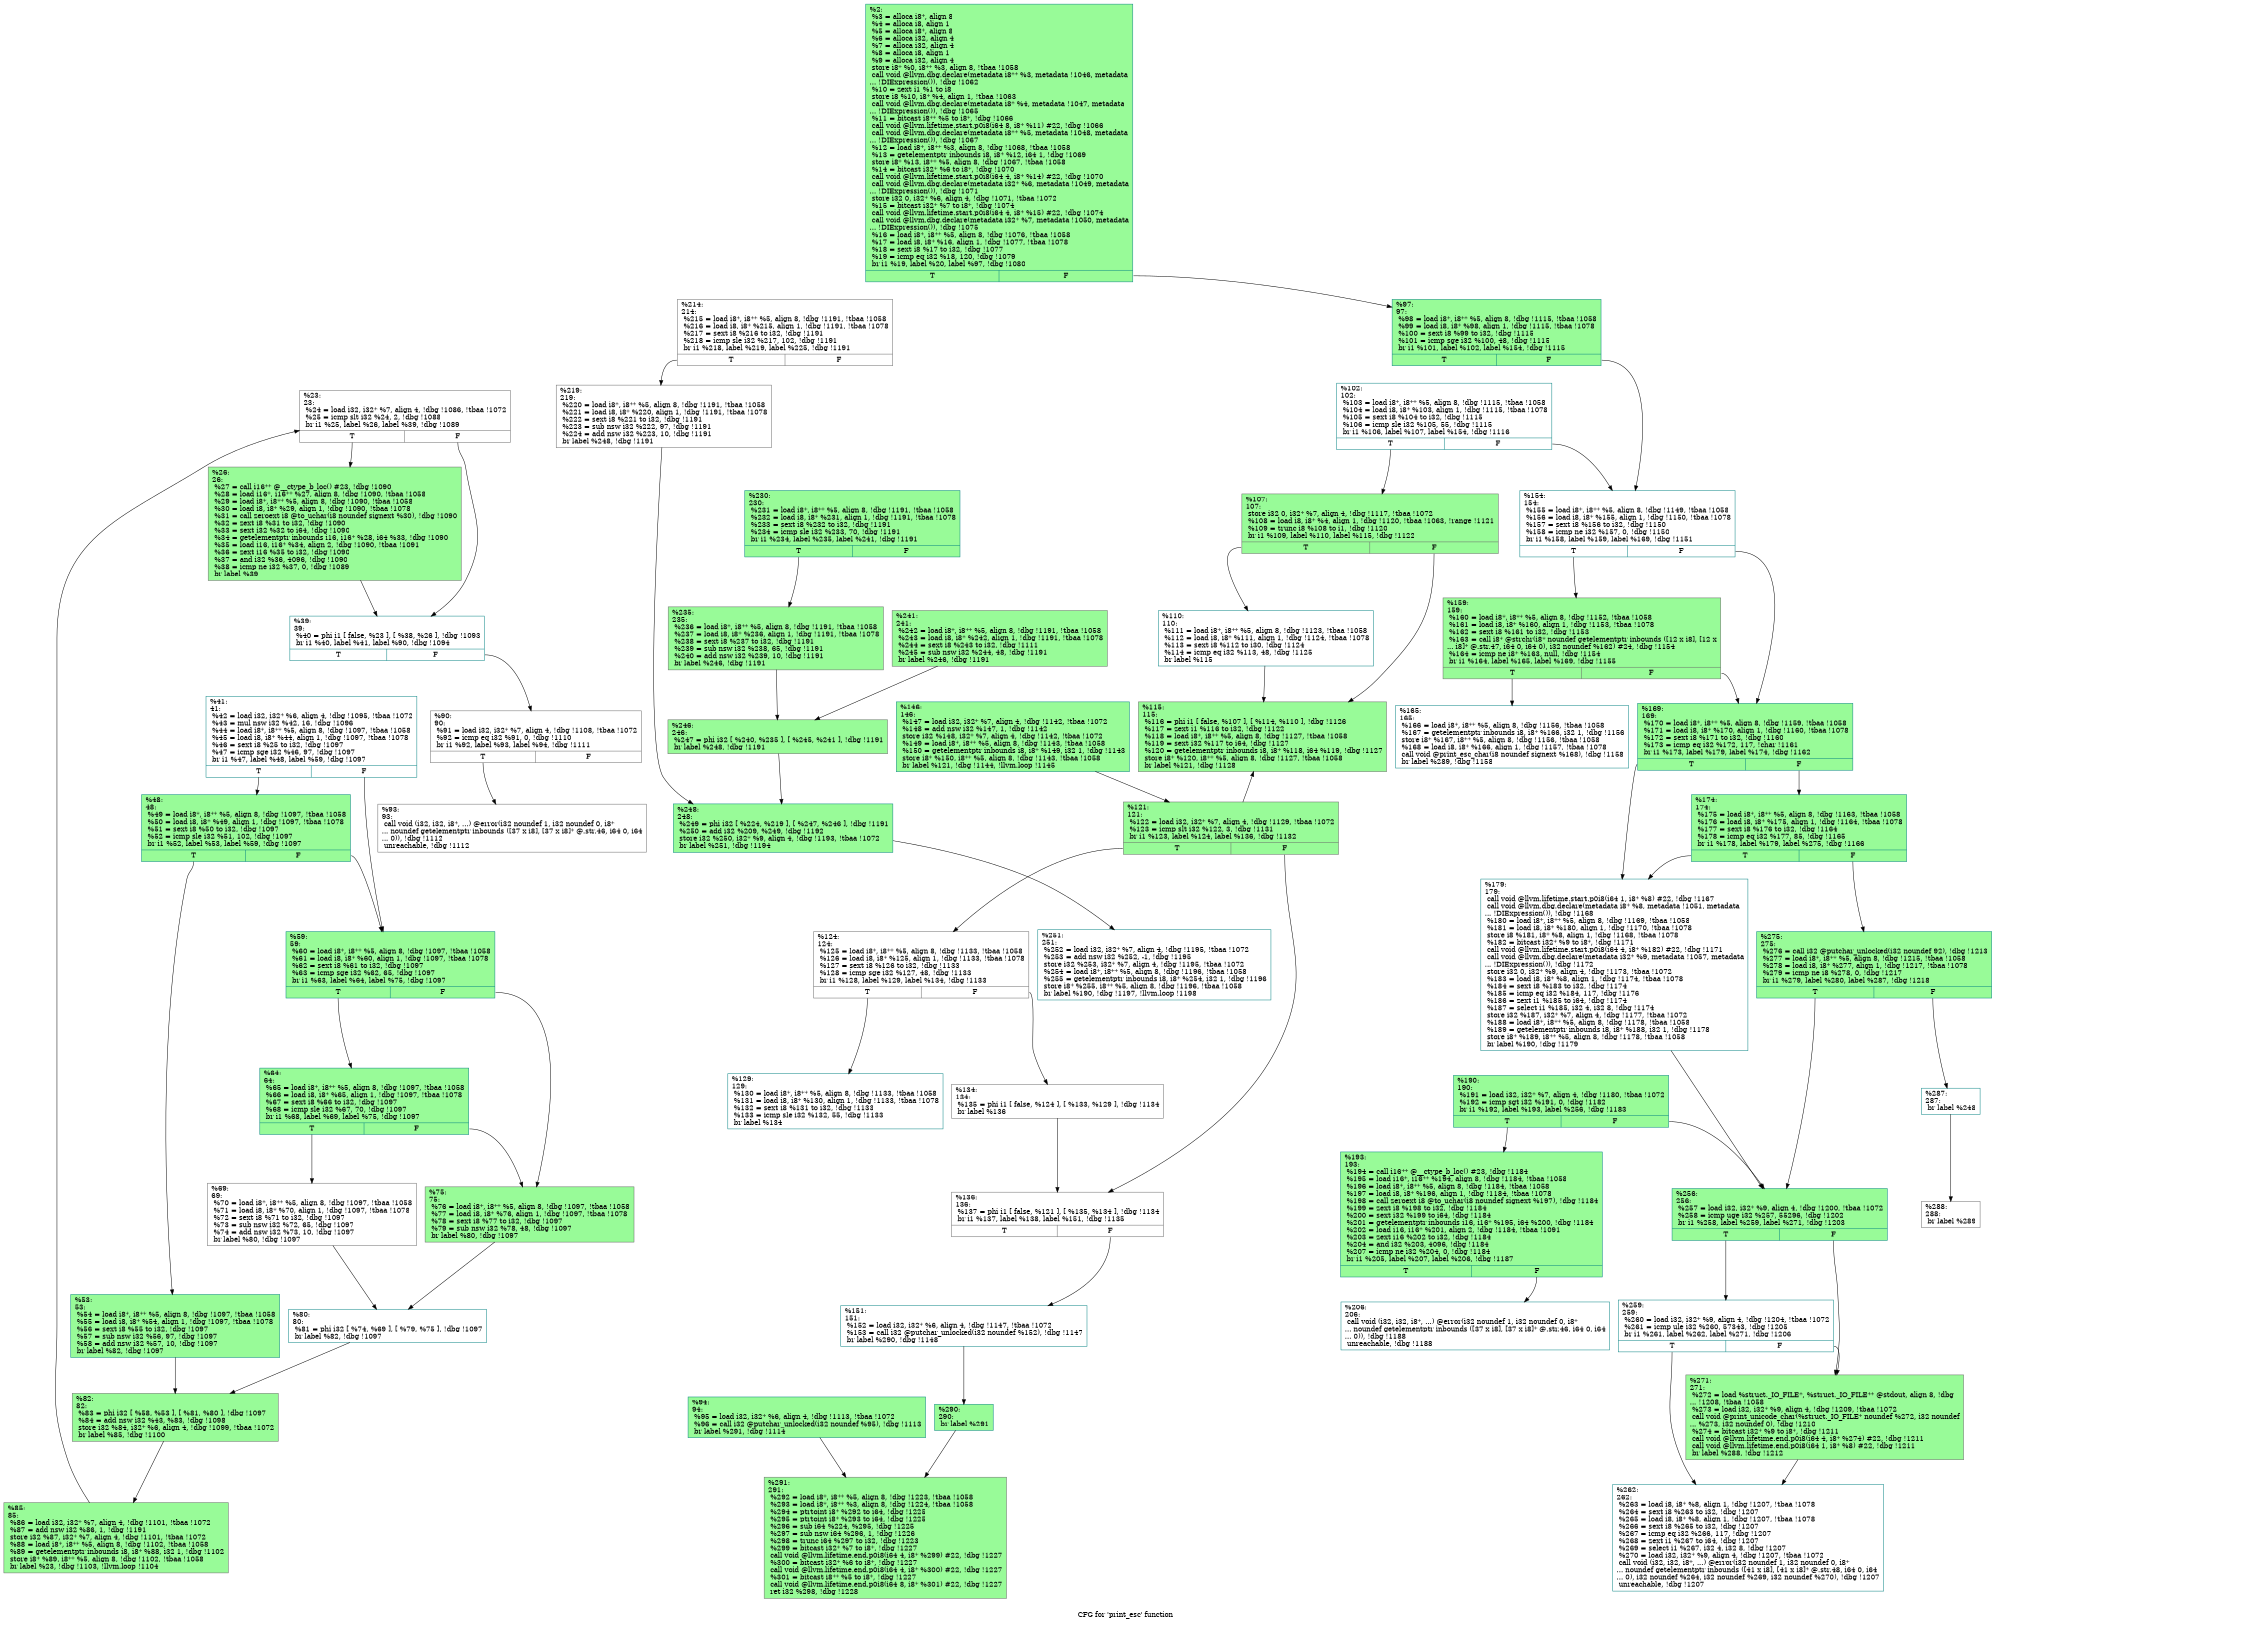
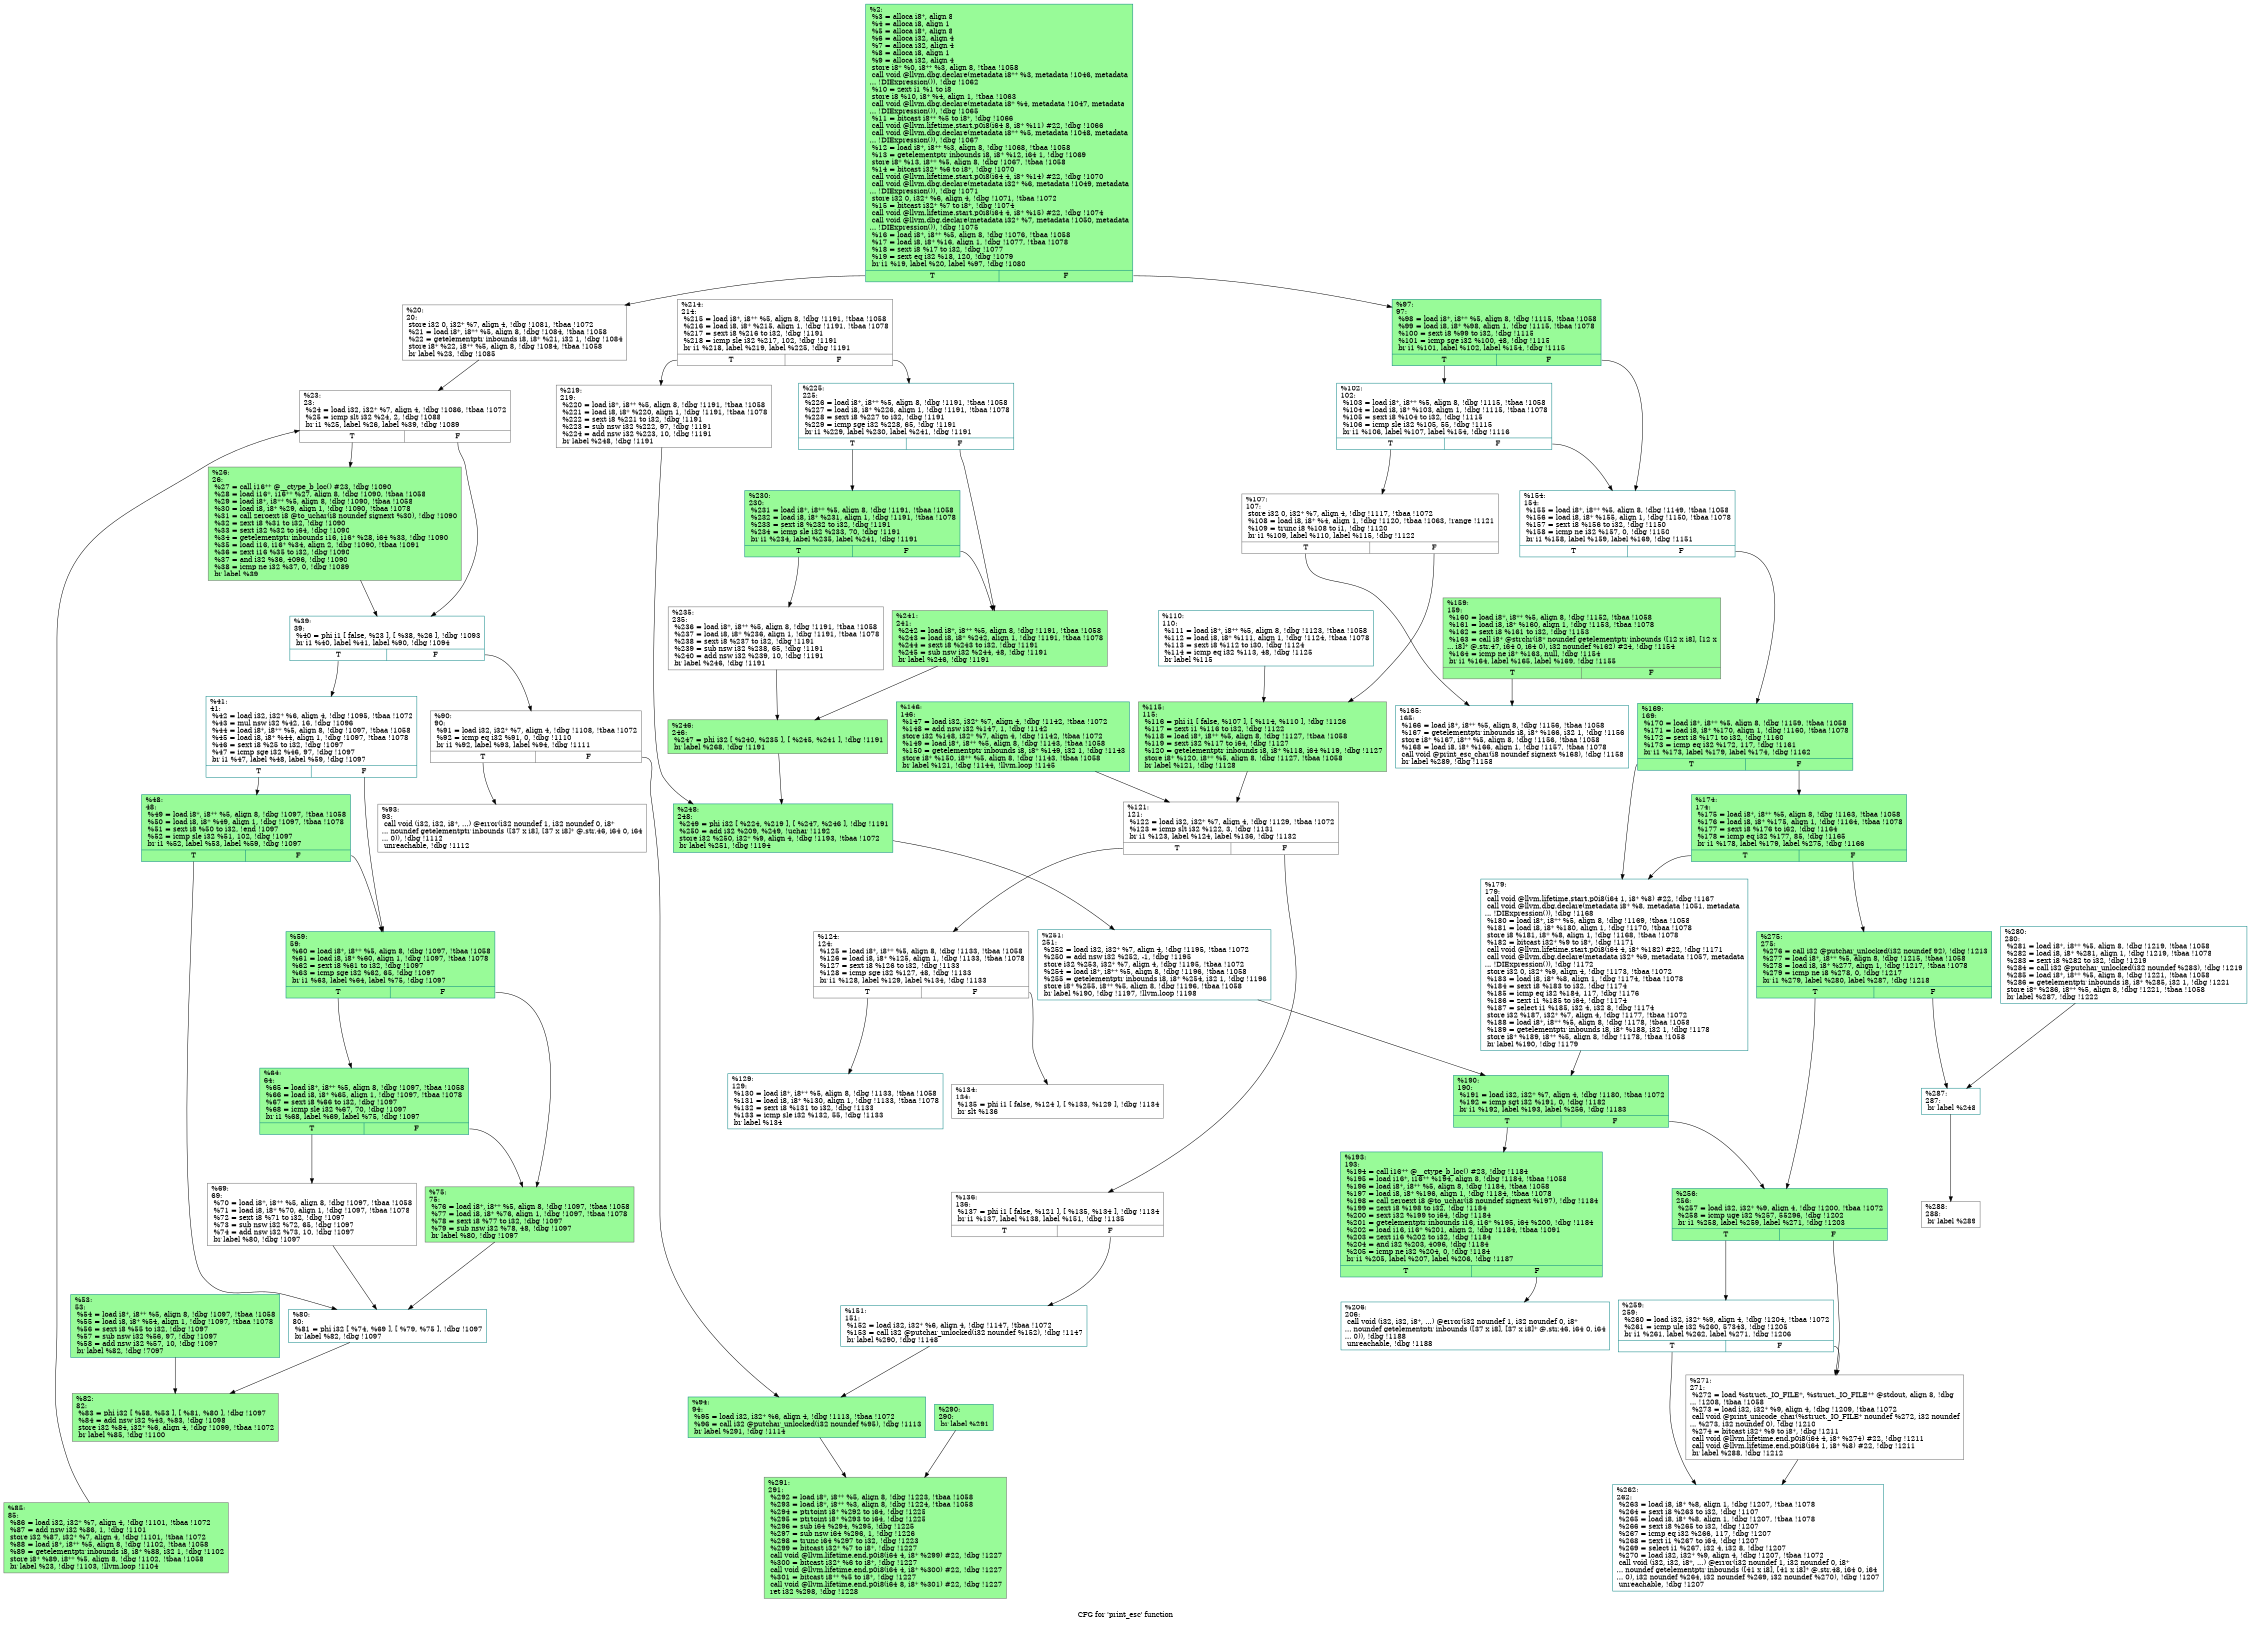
(943, 257) -> (942, 257)
none -> (515, 333)
none -> (1444, 372)
none -> (906, 416)
(1370, 524) -> (1370, 524)
(1230, 574) -> (1394, 615)
none -> (981, 575)
(1574, 575) -> none
(776, 638) -> (776, 638)
(967, 645) -> (967, 645)
none -> (337, 677)
(1732, 684) -> none
(1720, 745) -> (1719, 745)
(719, 747) -> (719, 747)
(1248, 789) -> (1243, 784)
(1231, 828) -> (1231, 828)
(212, 829) -> (212, 829)
(1767, 829) -> (1767, 829)
(751, 832) -> (754, 832)
(1117, 957) -> (1117, 957)
none -> (2124, 965)
none -> (1369, 1037)
(167, 1074) -> (187, 1138)
none -> (660, 1093)
(981, 1112) -> (977, 1112)
(1716, 1118) -> (1577, 1061)
(1057, 1153) -> none
(1417, 1252) -> (1417, 1252)
(119, 1351) -> (119, 1351)
(964, 1373) -> (887, 1370)
(1825, 1417) -> (1825, 1417)
(150, 1470) -> none
(1688, 1512) -> (1688, 1512)
(841, 1527) -> (841, 1527)
(77, 1530) -> (77, 1530)
